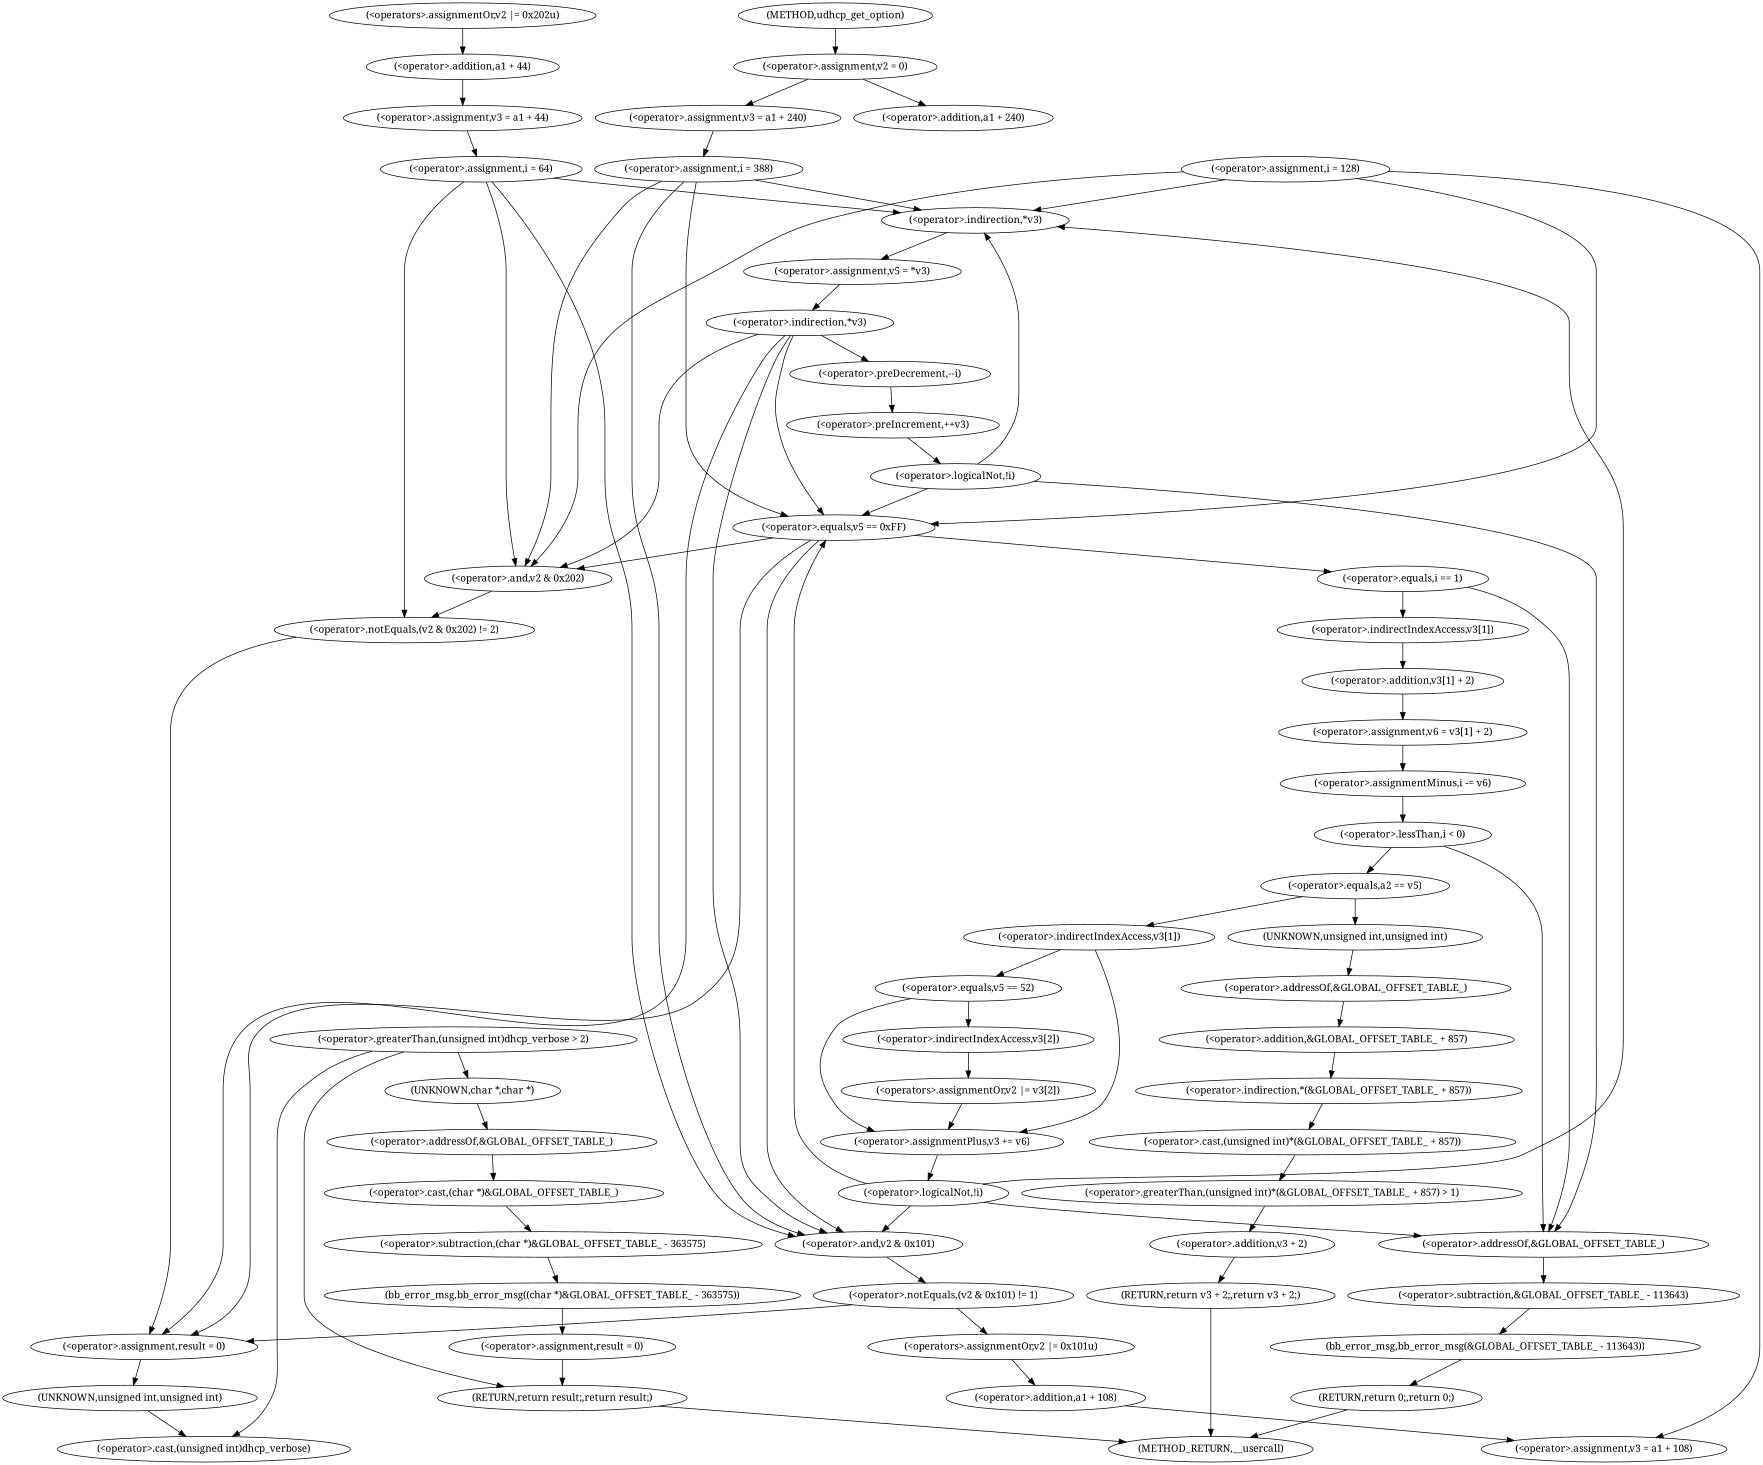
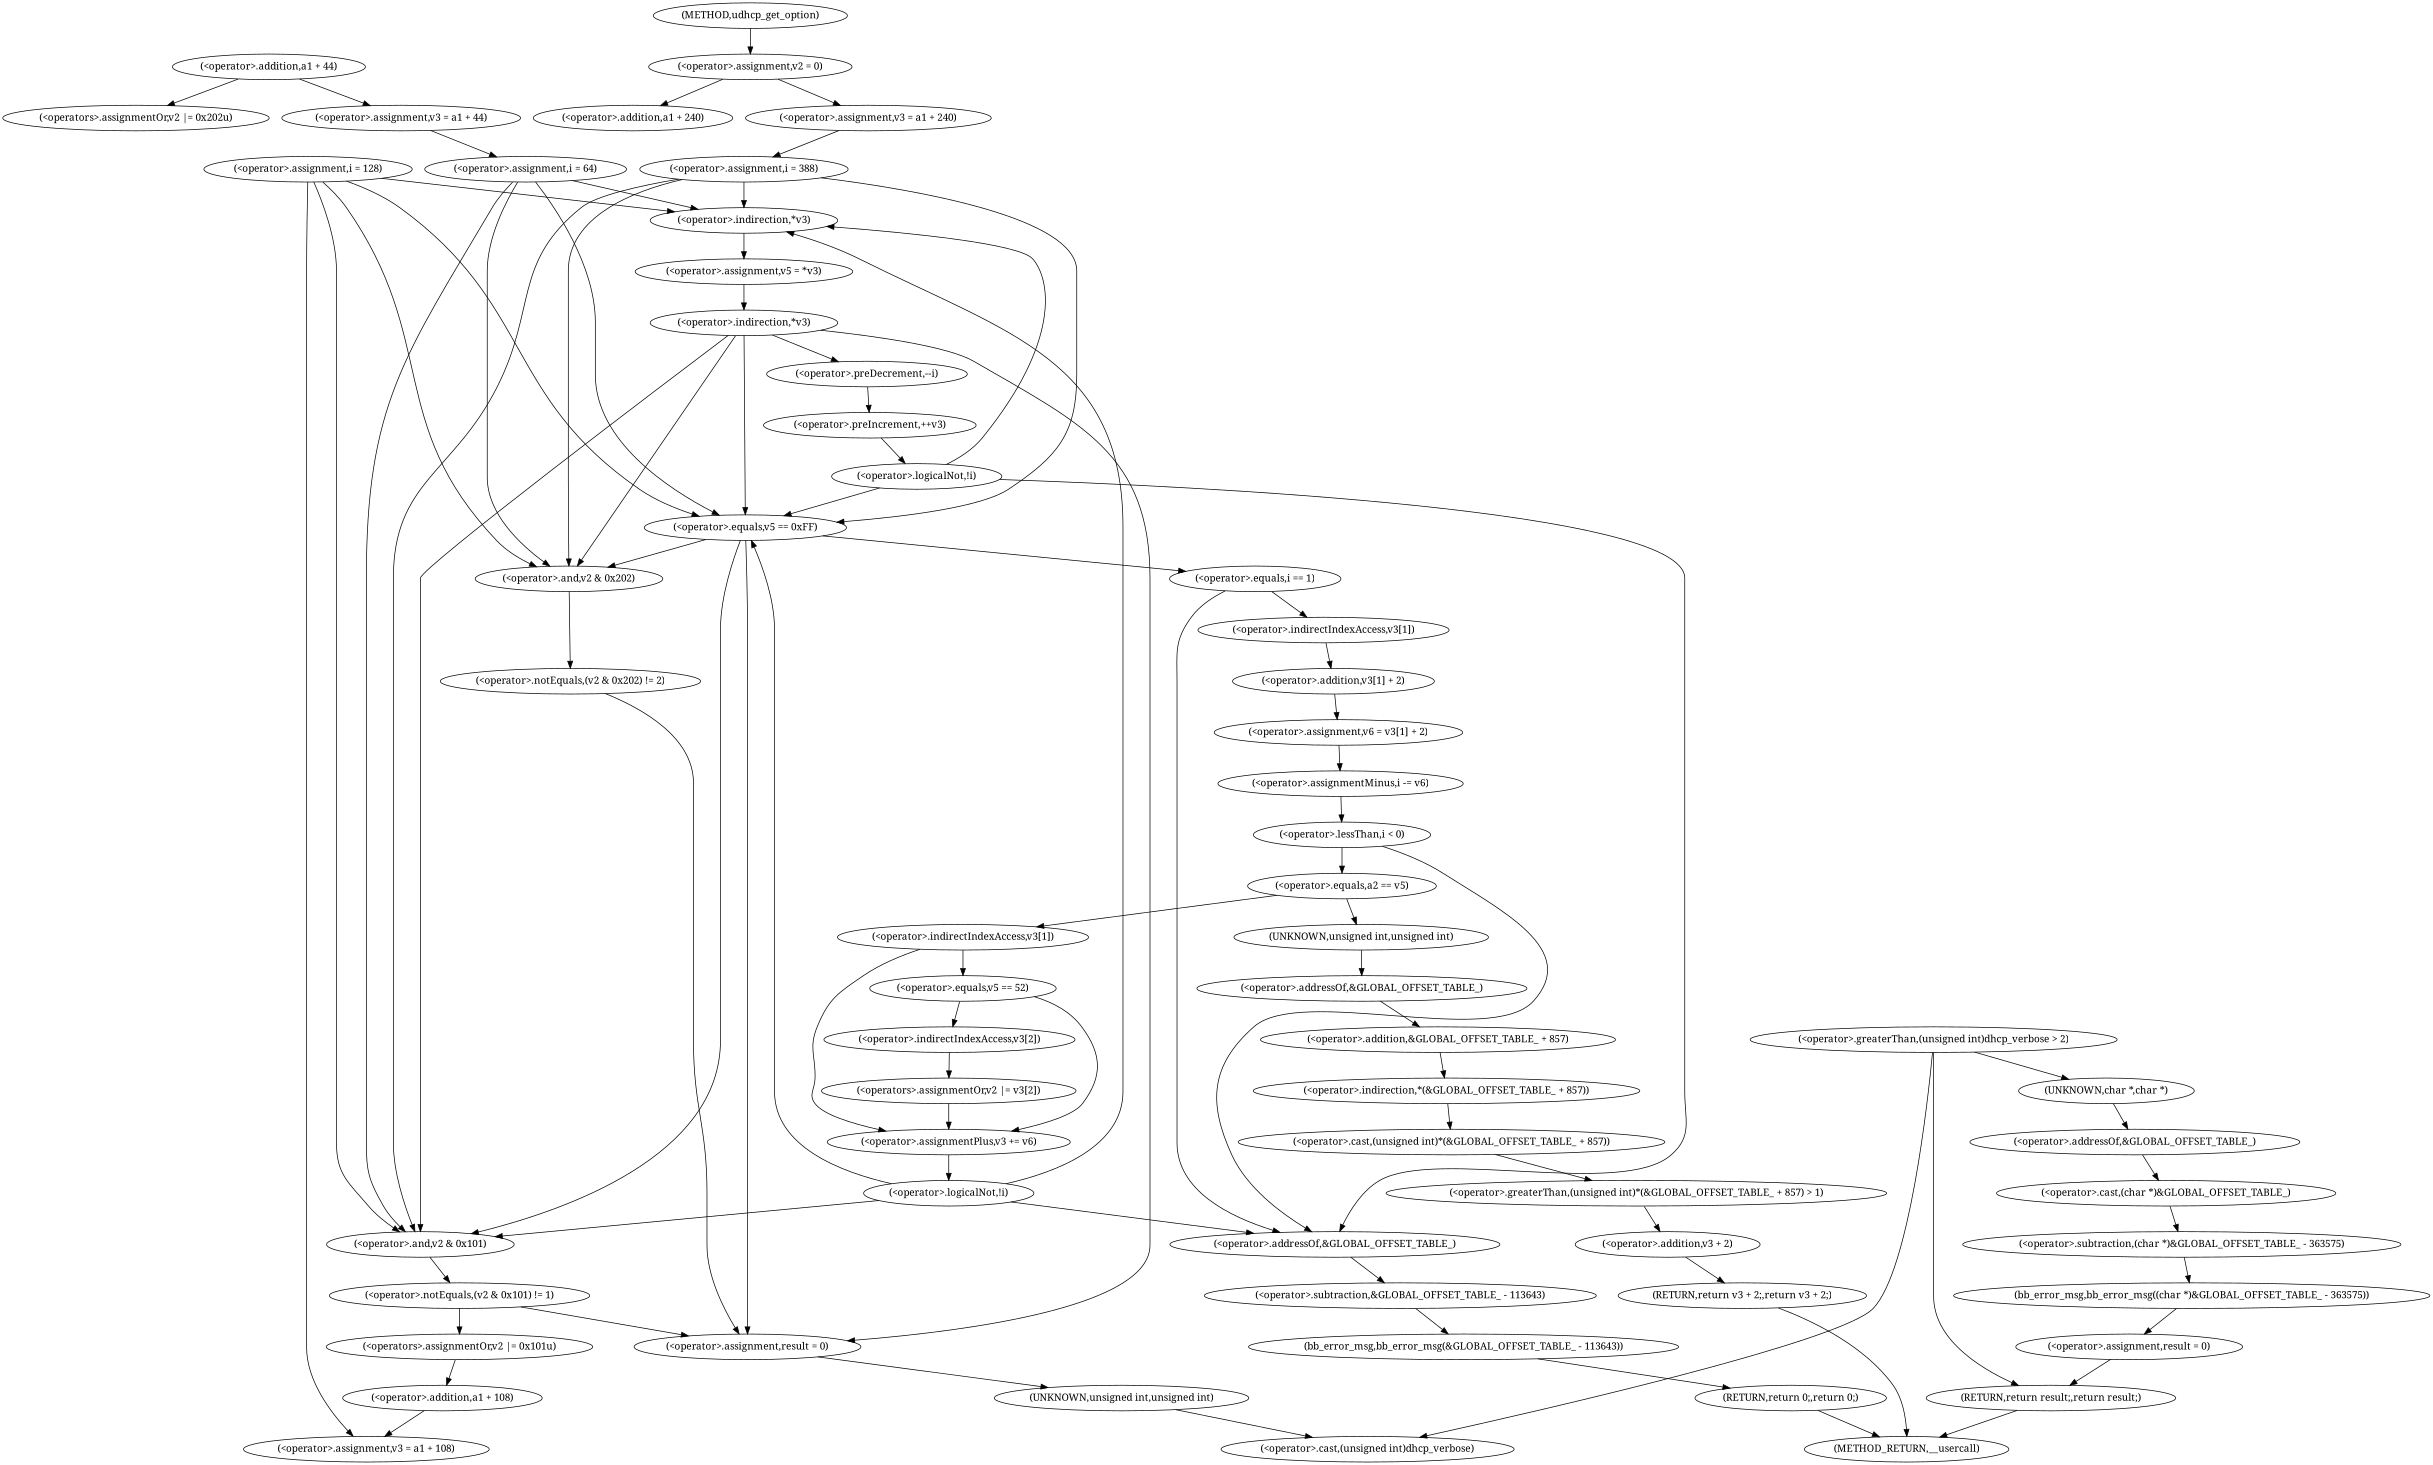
(463, 38) -> (206, 91)
(404, 385) -> (595, 366)
none -> (336, 714)
